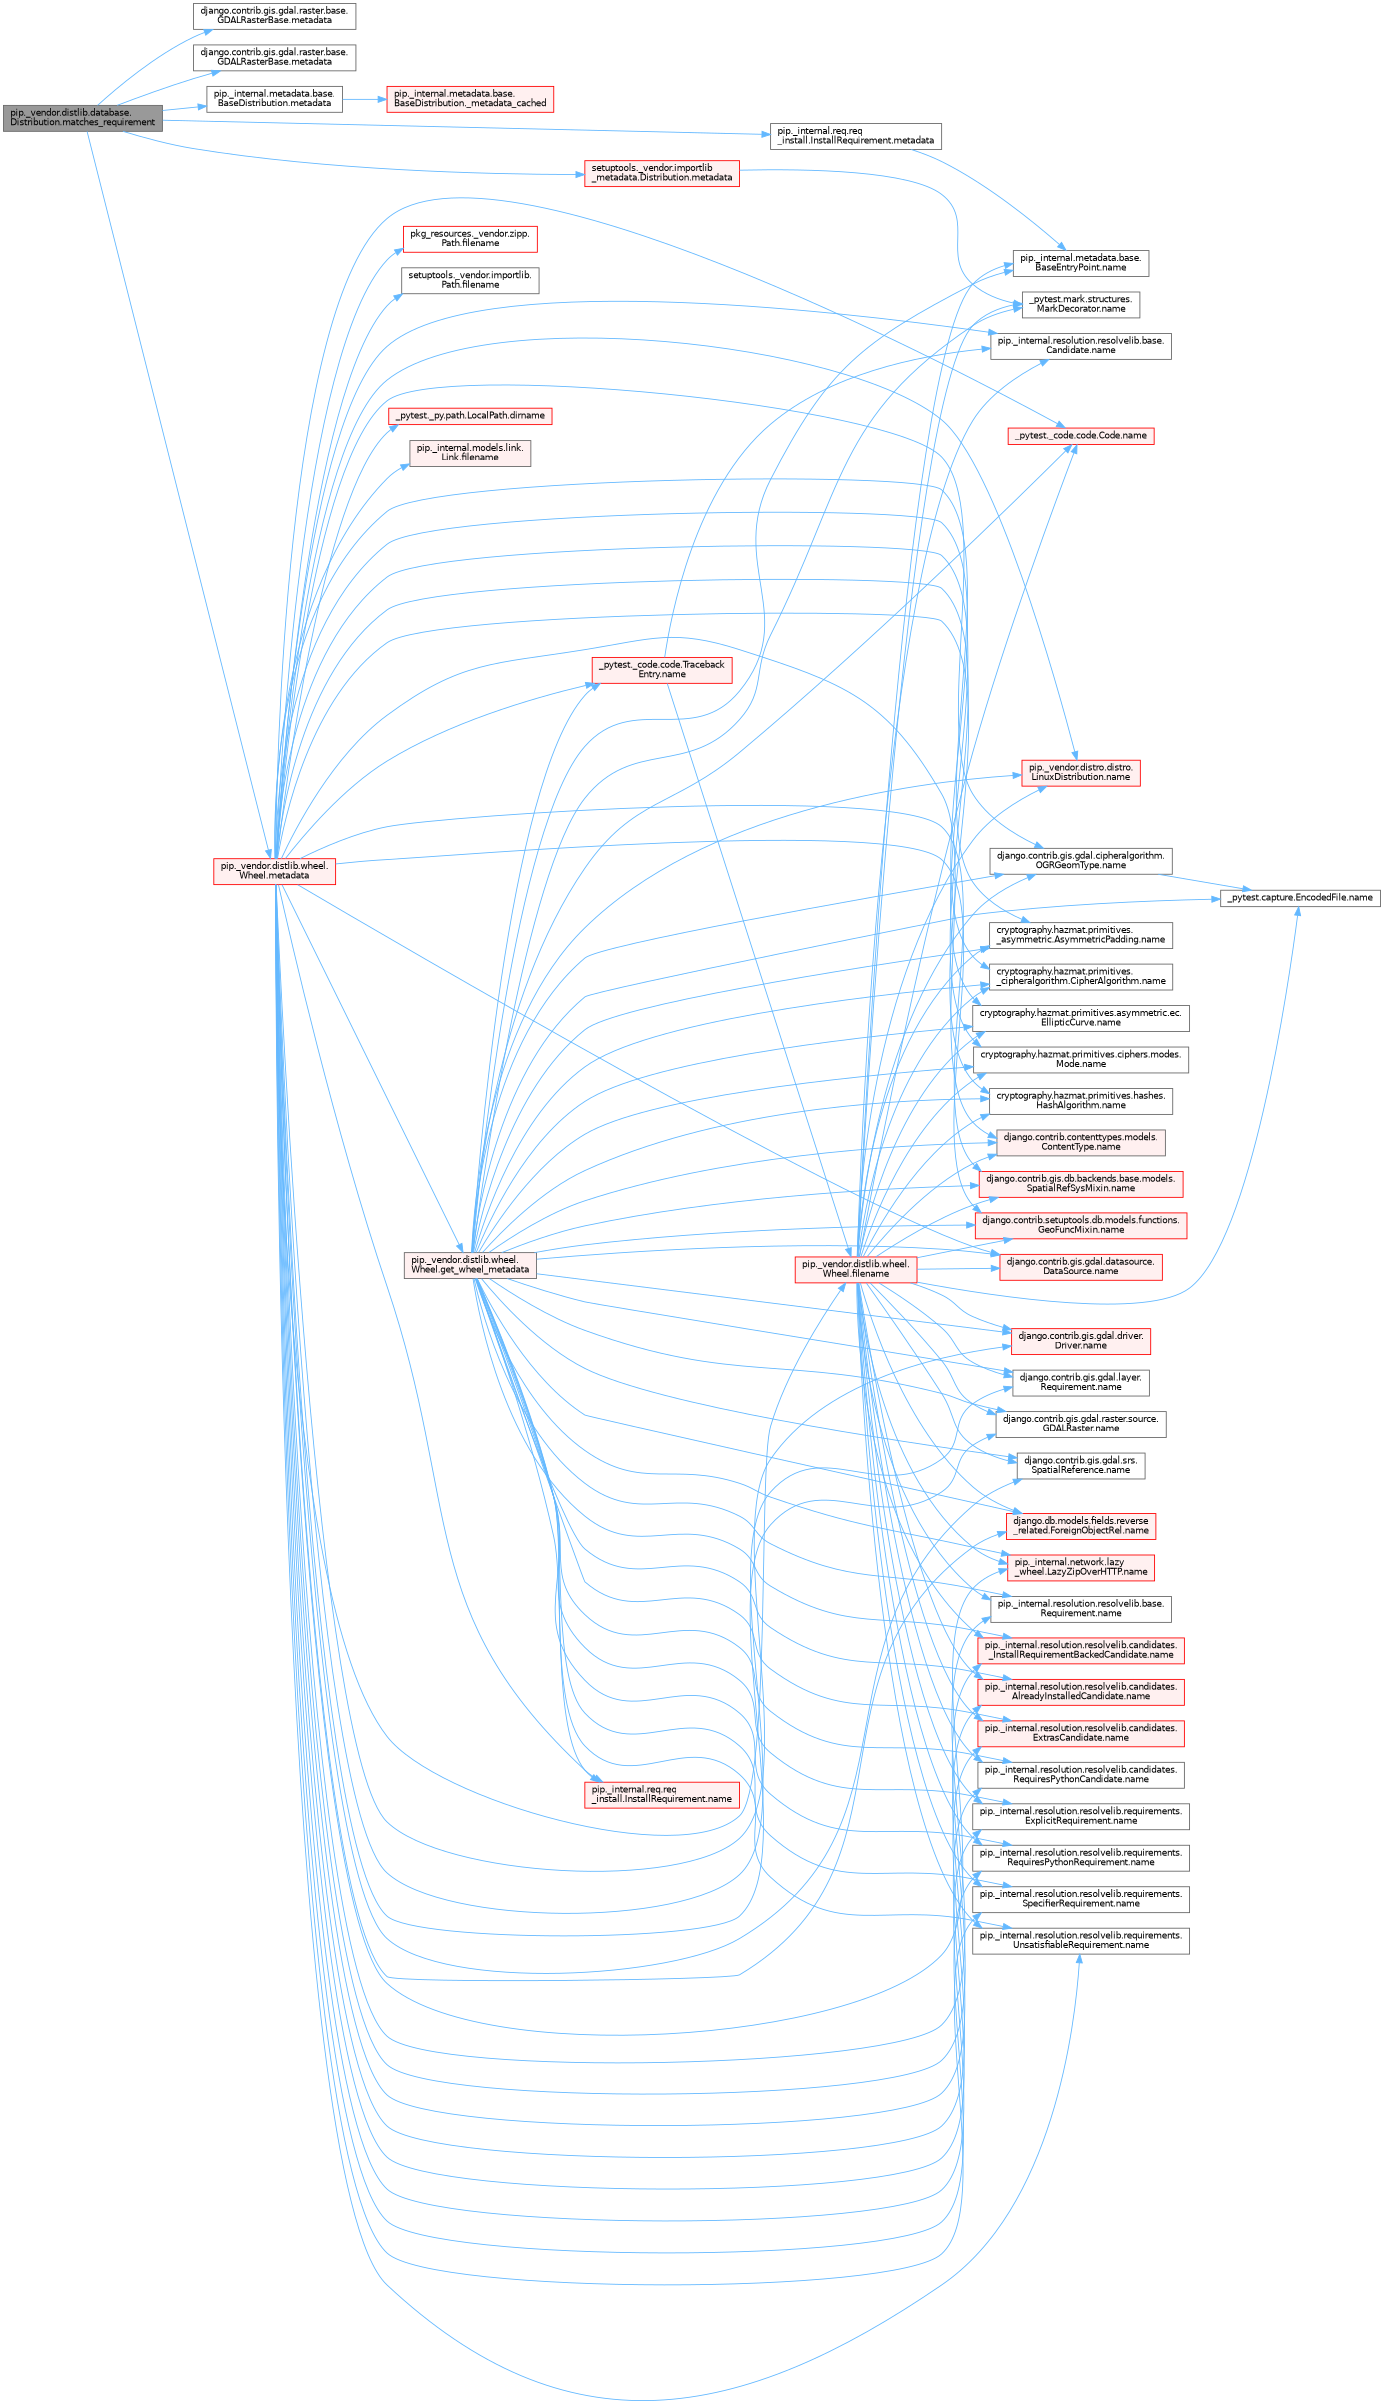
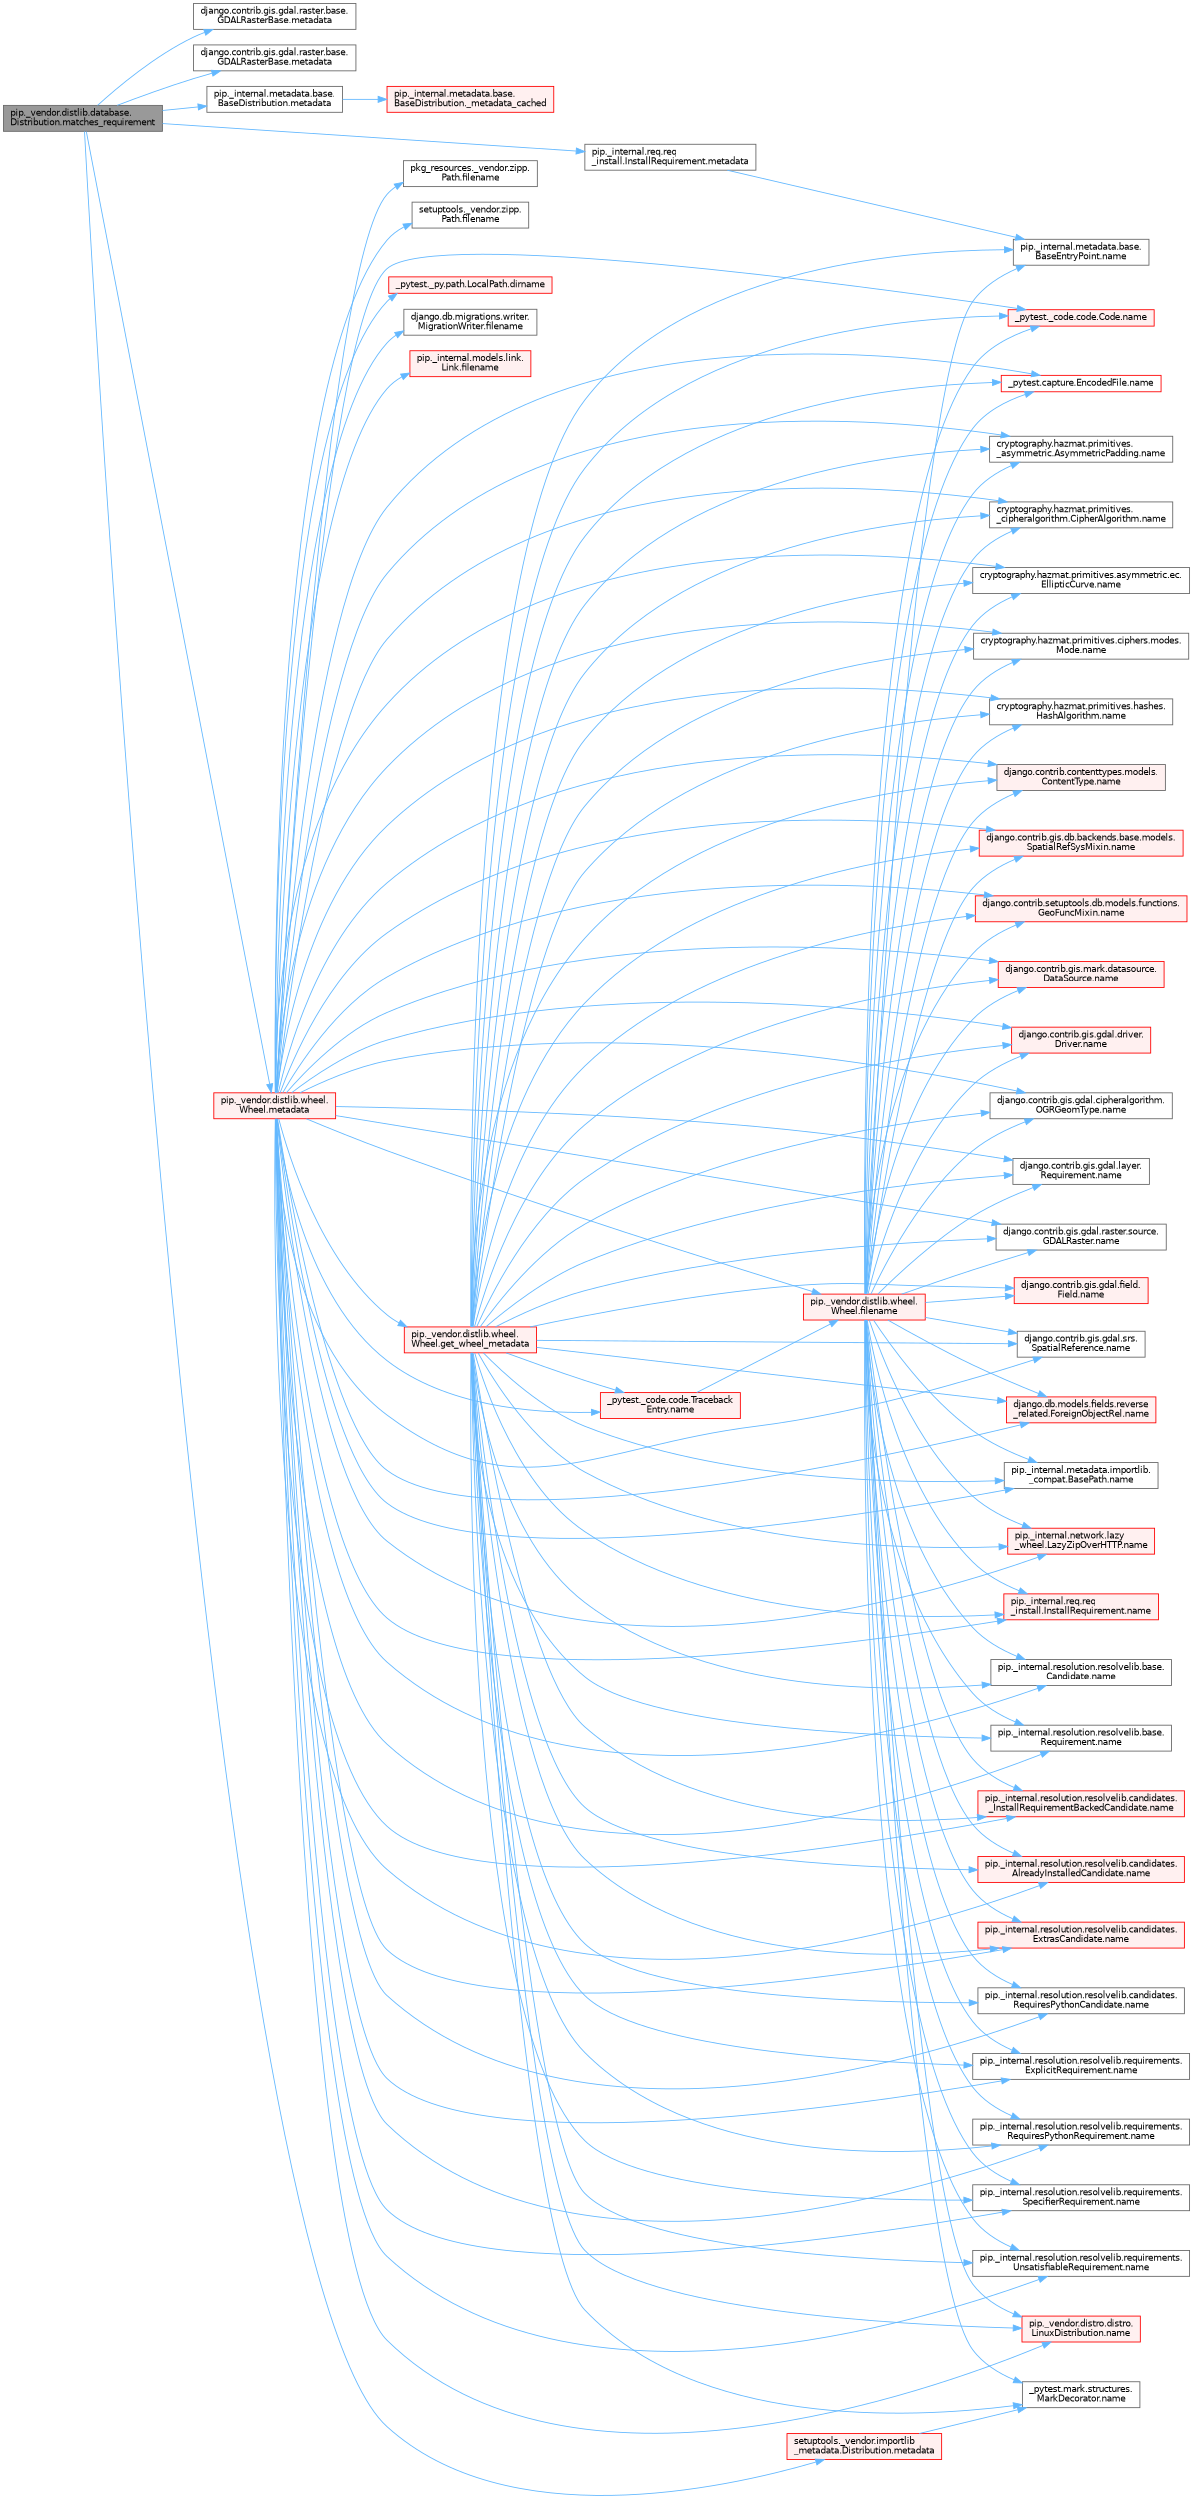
(470, 239) -> (470, 174)
(470, 281) -> (470, 215)
none -> (470, 322)
(759, 436) -> (642, 1637)
(470, 454) -> (470, 364)
(1201, 882) -> (419, 478)
(1301, 898) -> (1081, 384)
(470, 1266) -> (470, 1340)
(1081, 1267) -> (1081, 974)
none -> (1081, 1291)
none -> (914, 1474)
none -> (1081, 1476)
